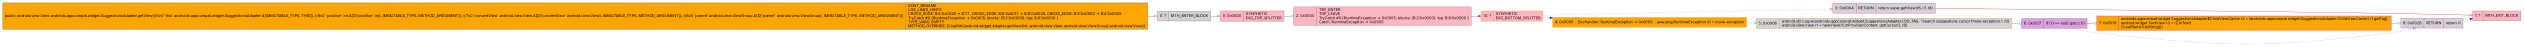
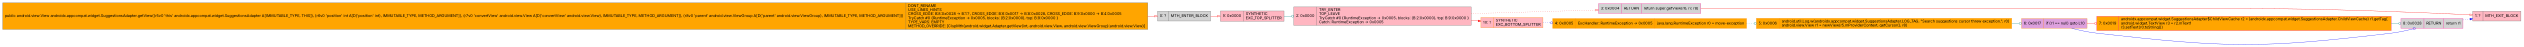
(1687, 12) -> (1533, 12)
(1546, 18) -> (1547, 23)
(1884, 23) -> (1884, 23)
(2054, 23) -> (2054, 23)
(2243, 44) -> (2242, 44)
